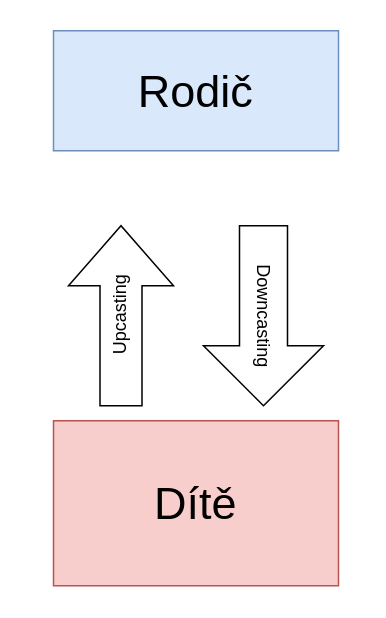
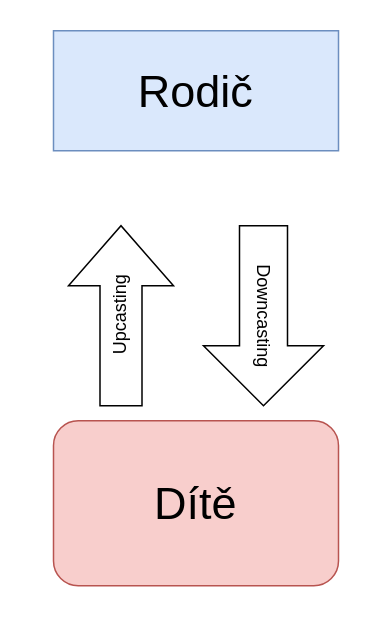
(196, 503) -> (196, 503)
